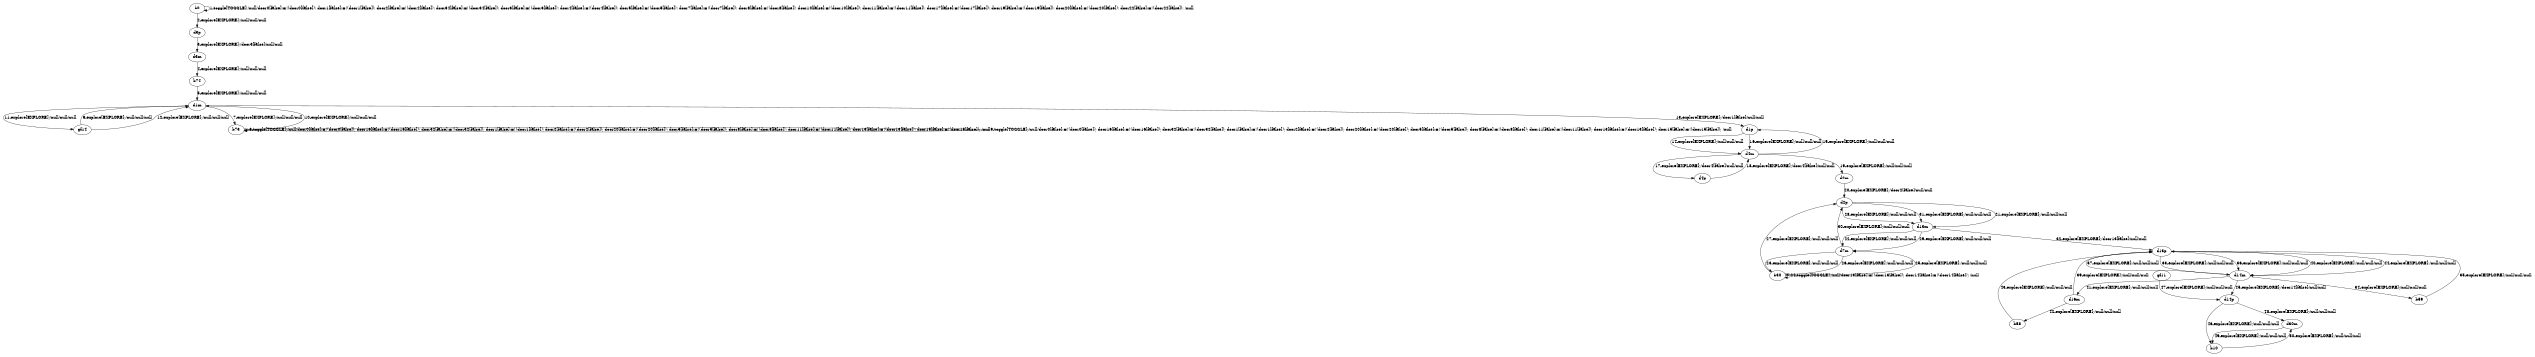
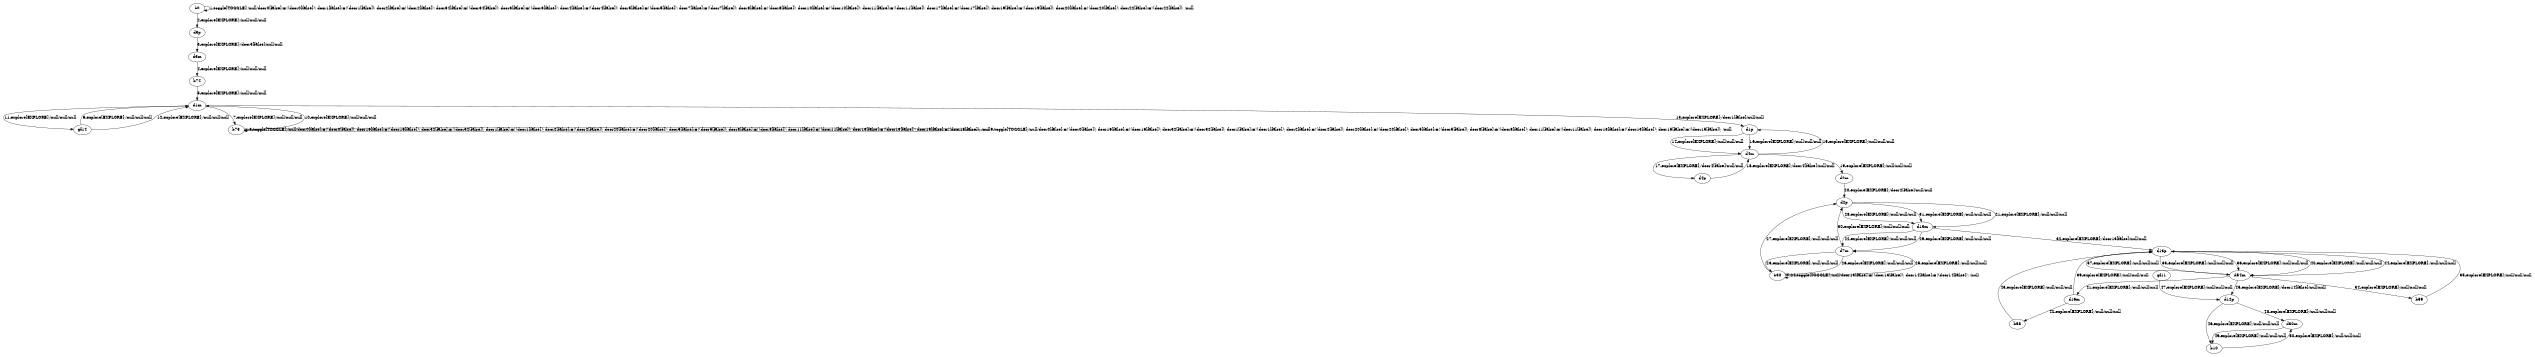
(2240, 276) -> (2240, 276)
(2229, 300) -> (2229, 300)
